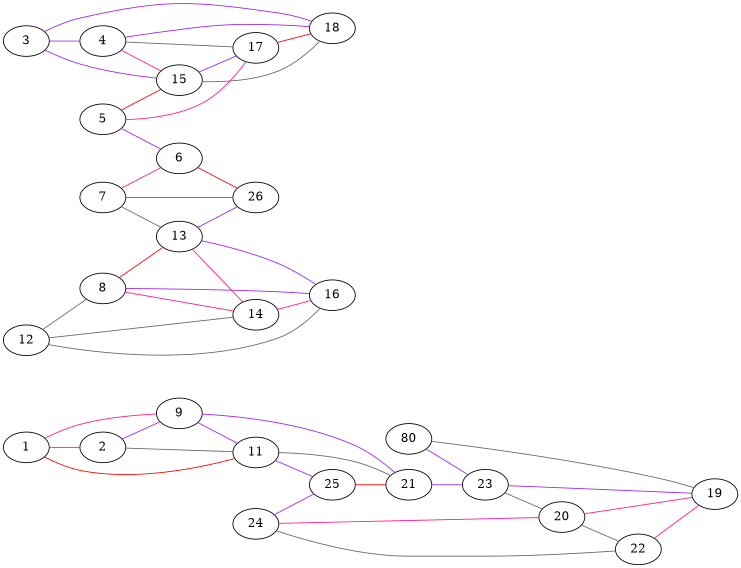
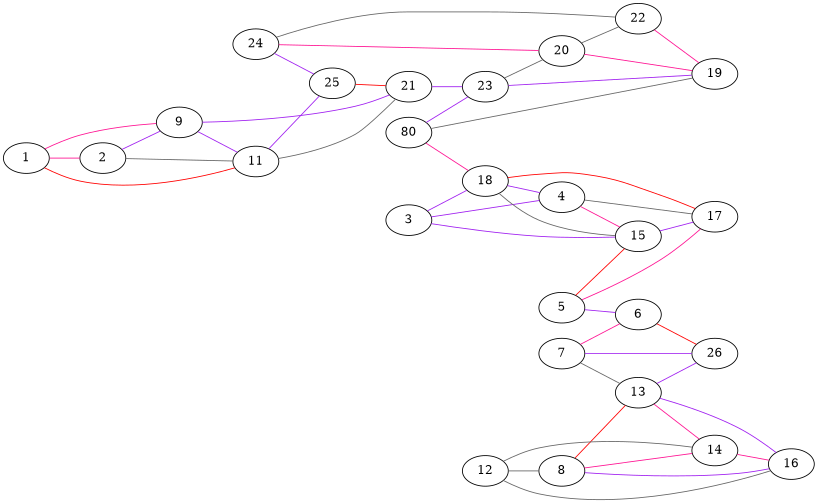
none -> (447, 157)
